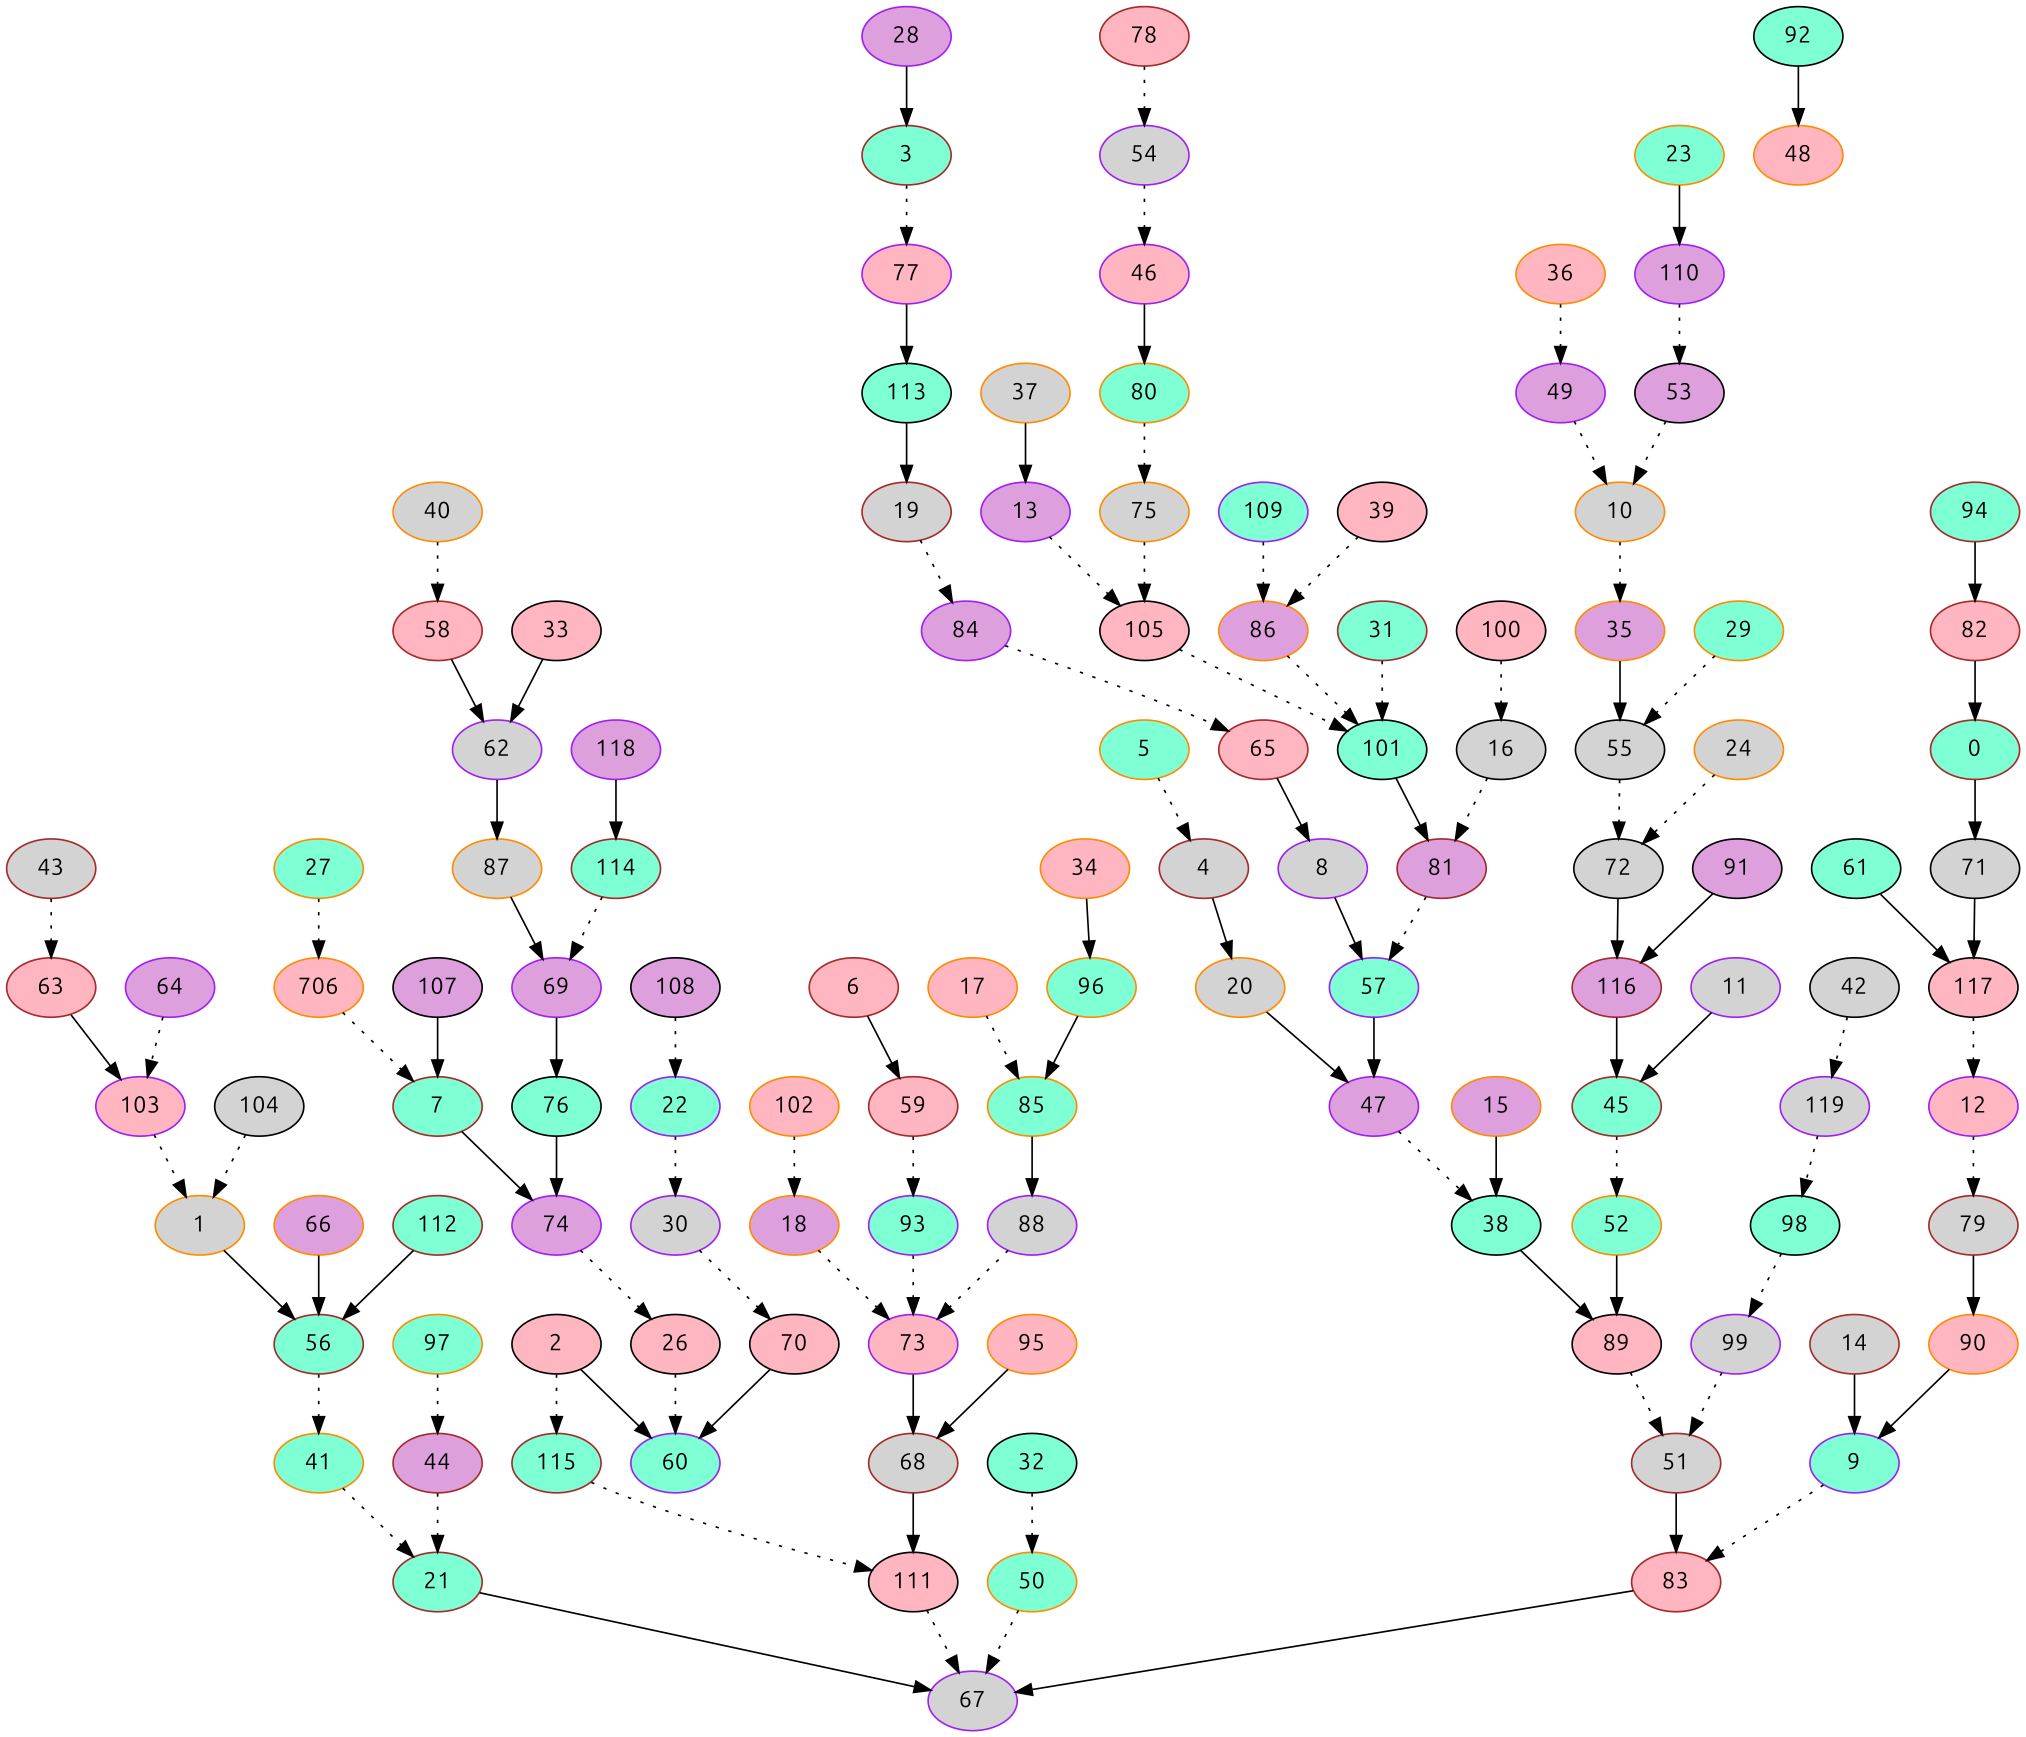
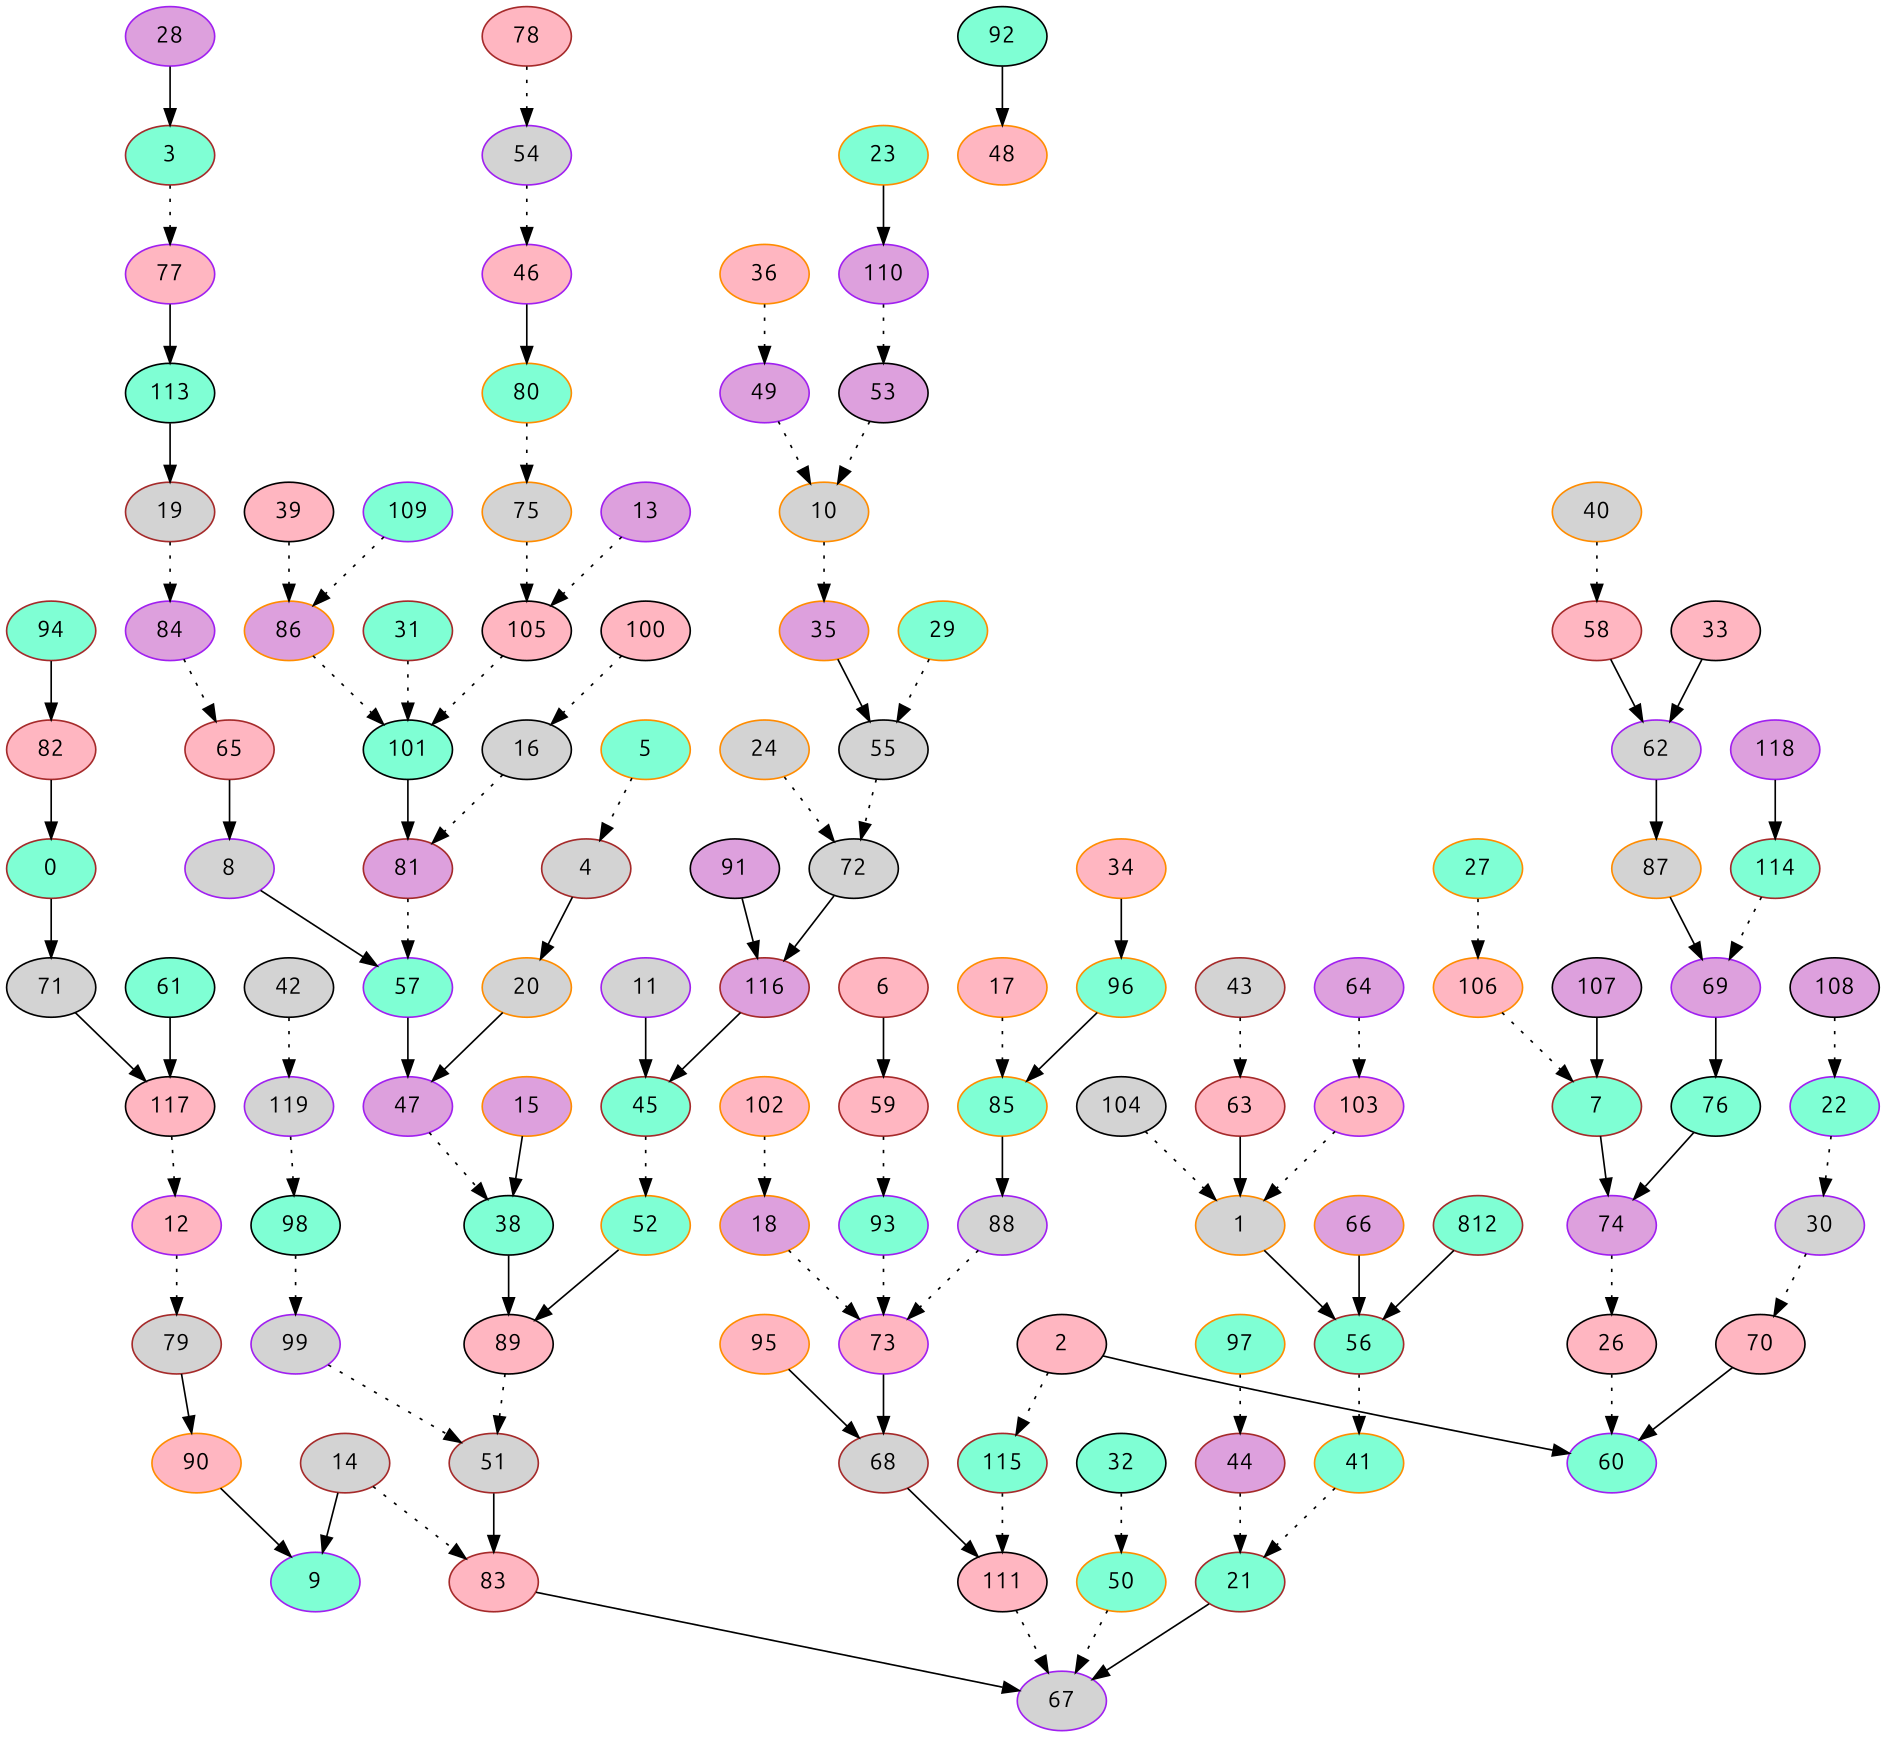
(1026, 393) -> none
(319, 988) -> (1478, 988)
(91, 1040) -> (1240, 1158)
(438, 1225) -> (1478, 1225)
(1772, 1518) -> (413, 1517)
